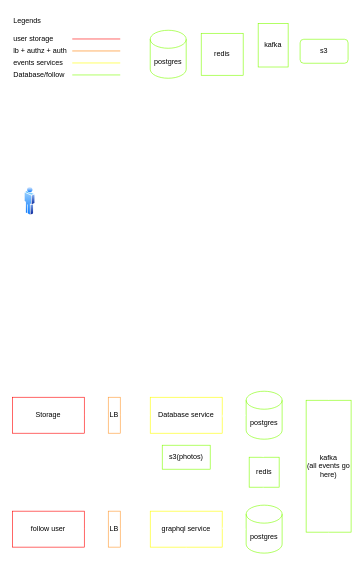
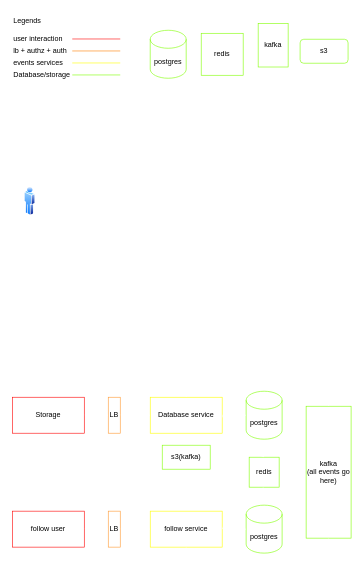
(37, 39) -> (43, 39)
(42, 75) -> (43, 75)
(186, 458) -> (186, 458)
(329, 467) -> (329, 473)
(186, 530) -> (186, 530)
